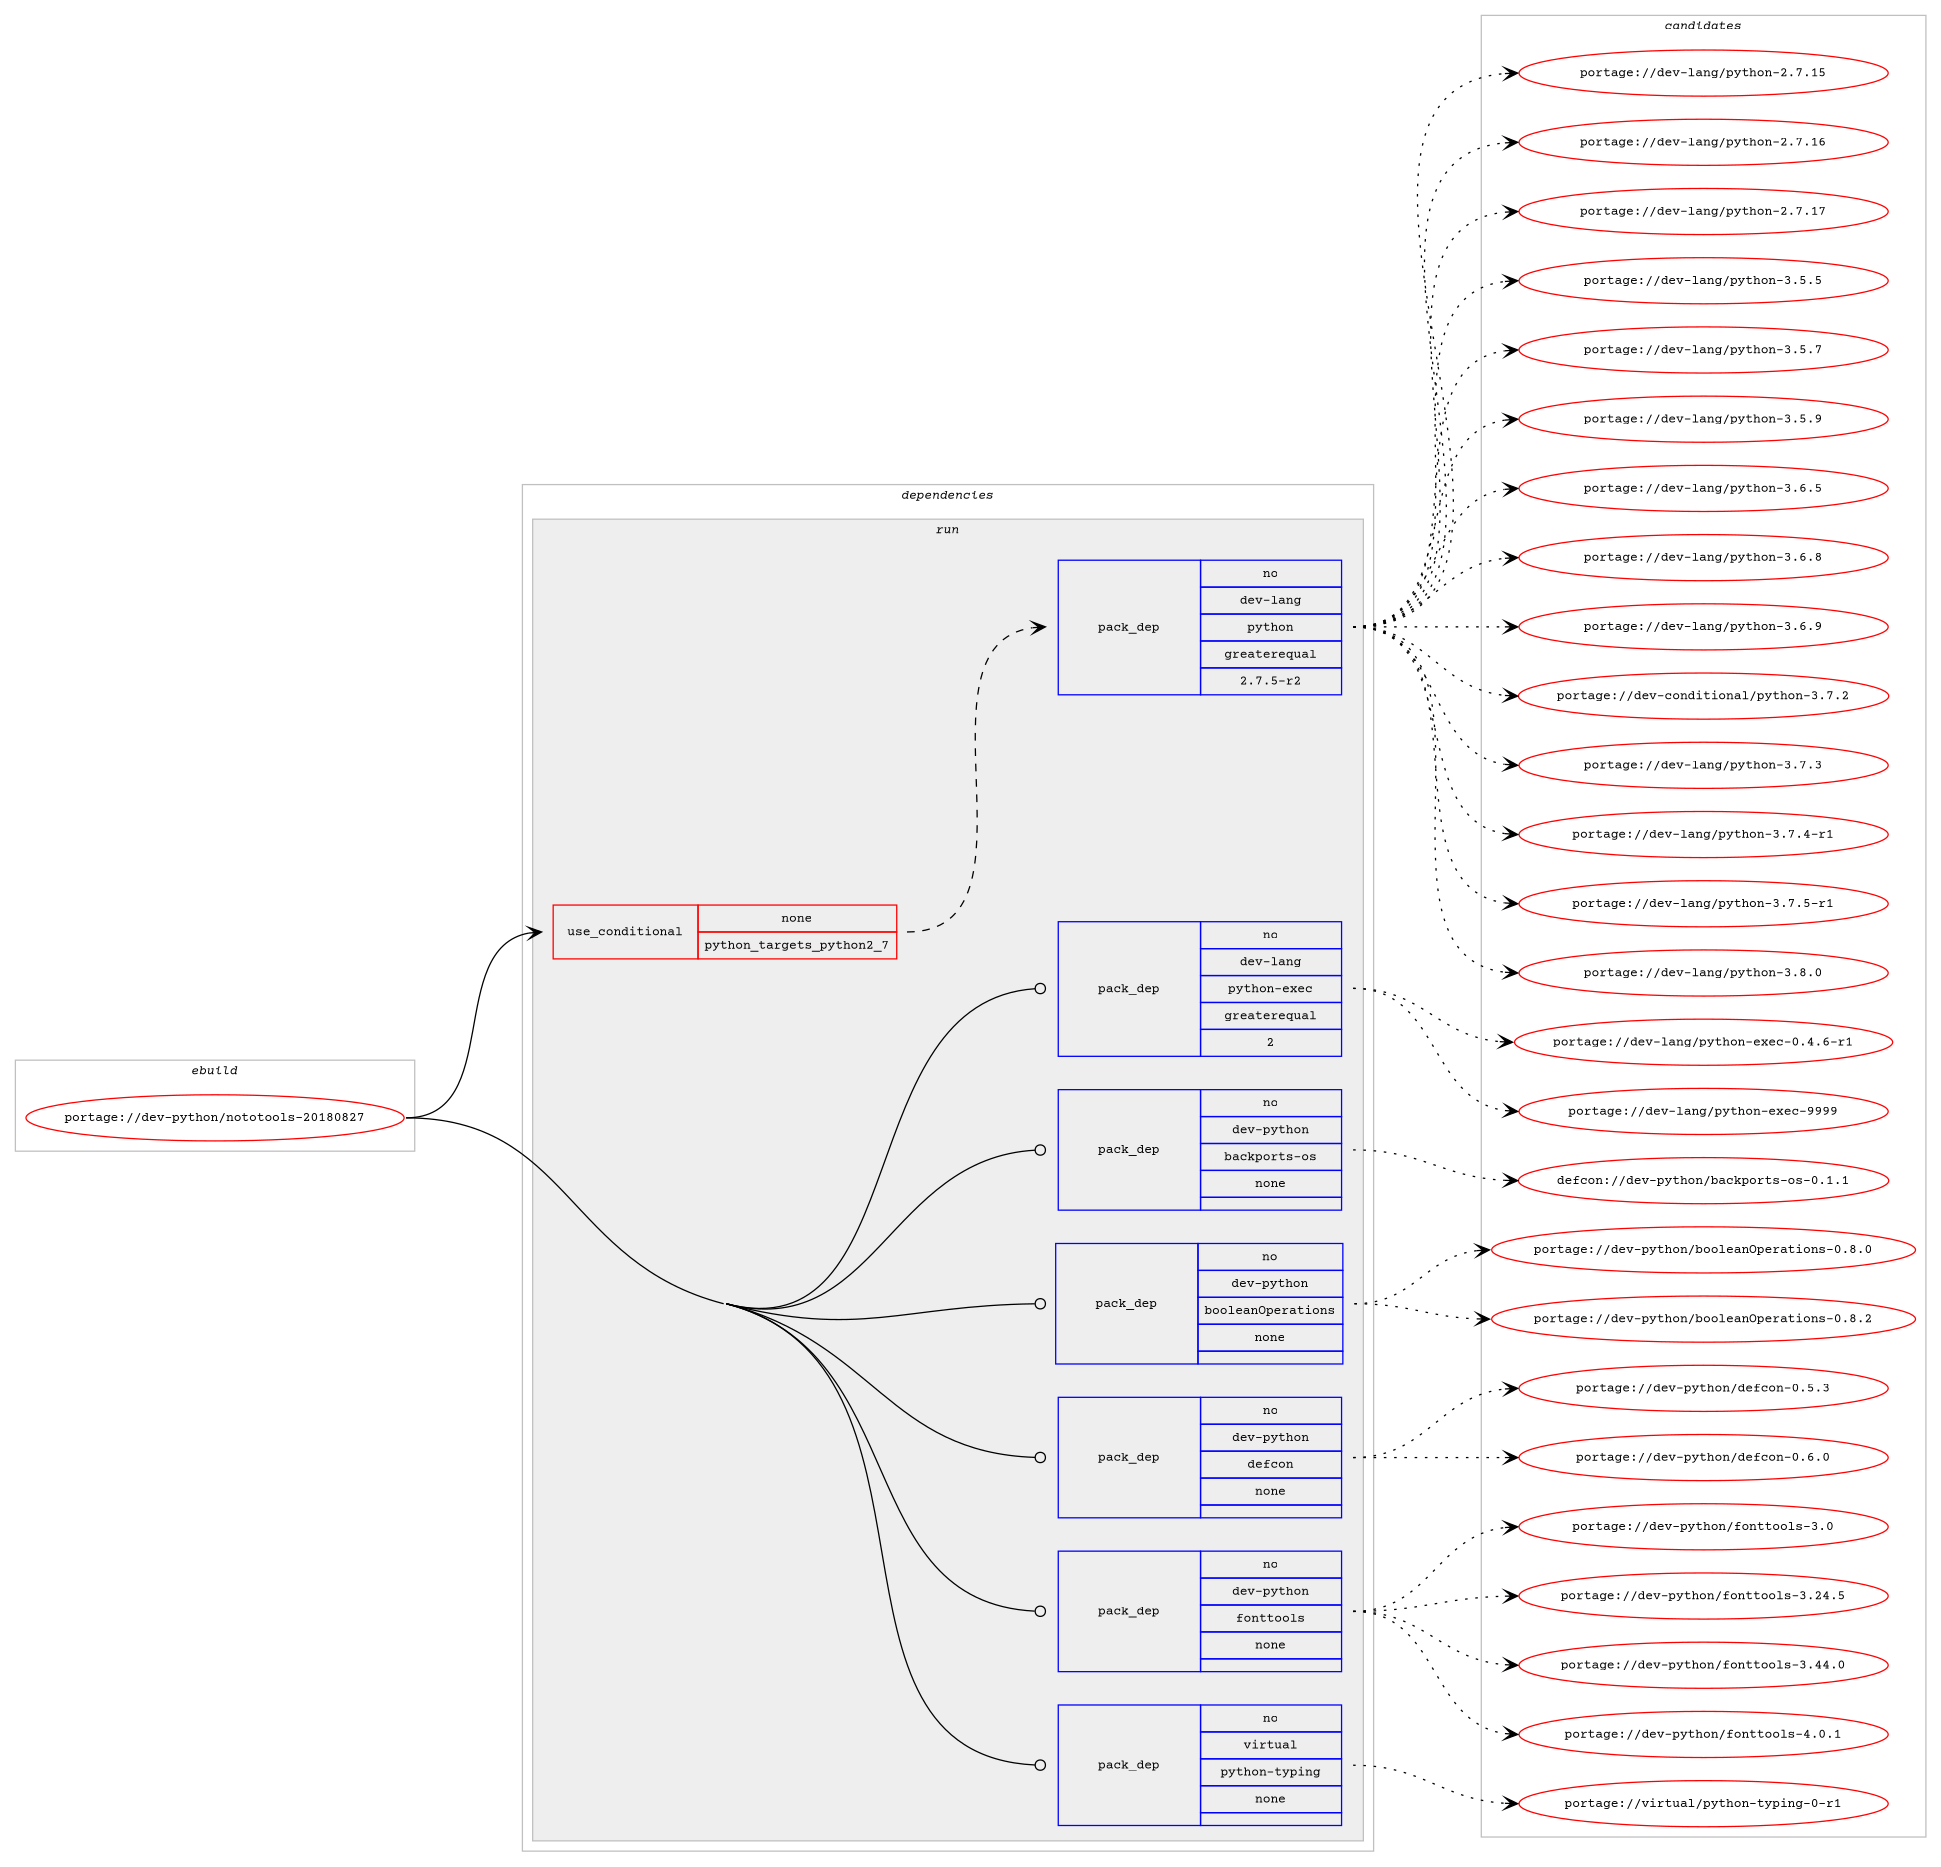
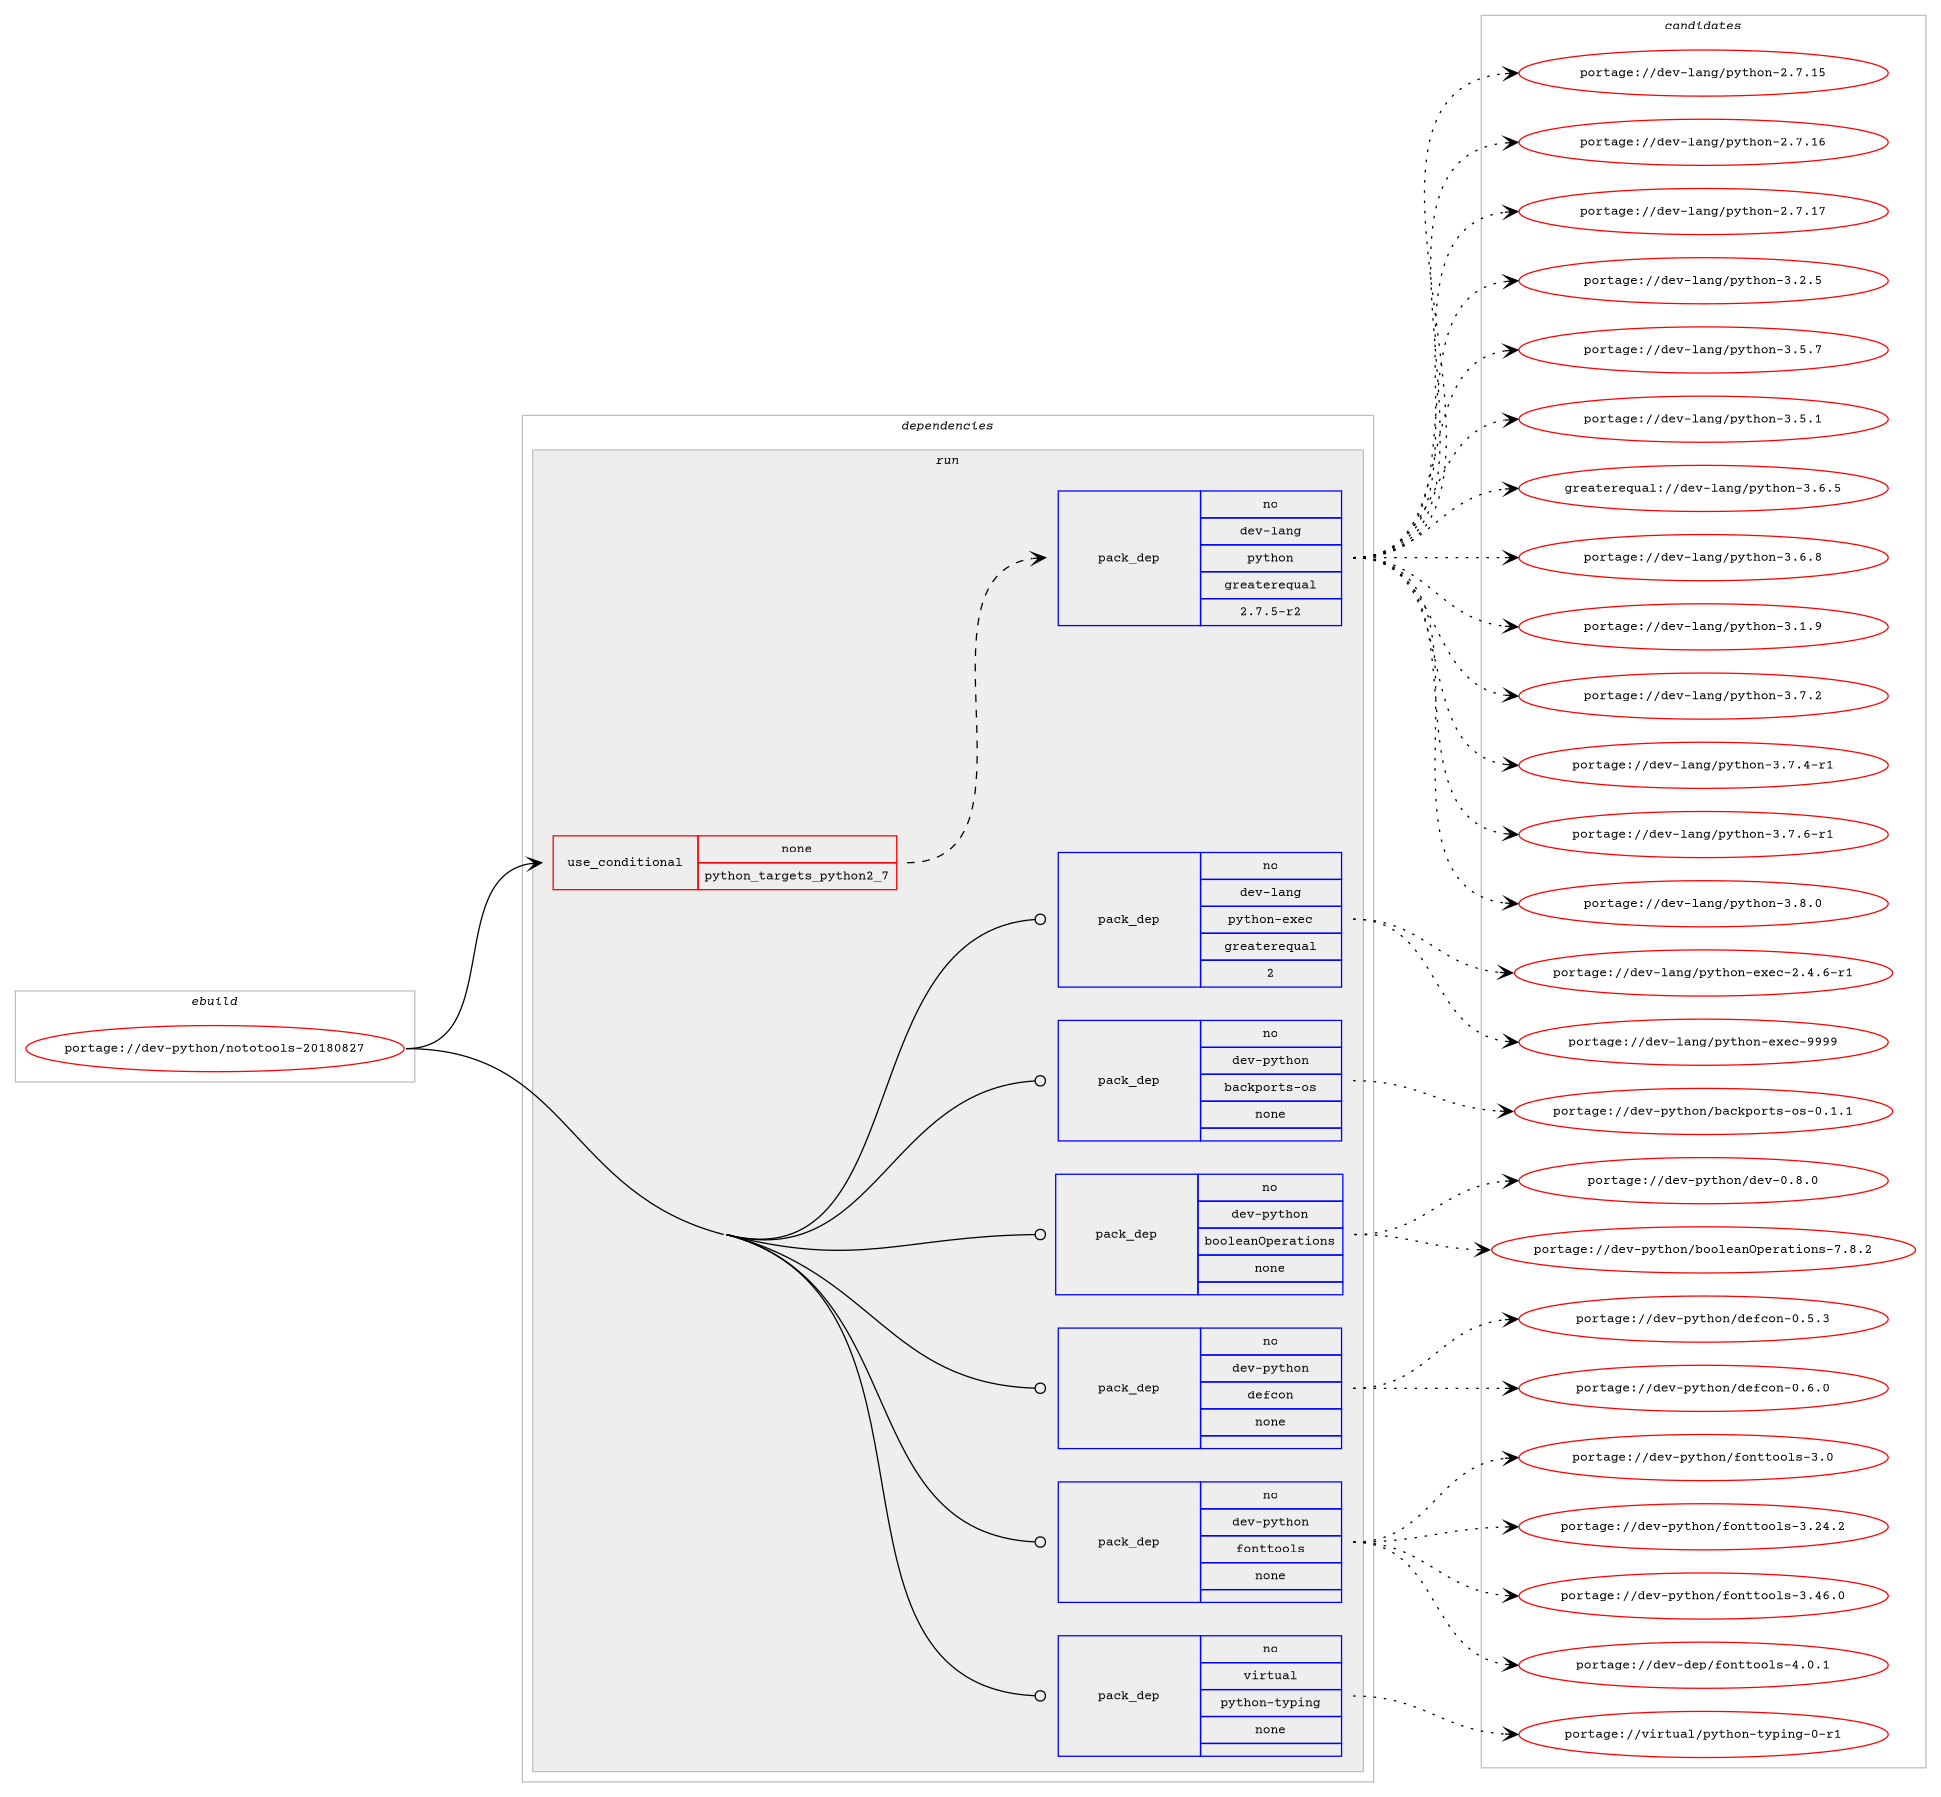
(1704, 281) -> (1704, 281)
(1704, 419) -> (1704, 419)
(1704, 488) -> (1704, 488)
(1704, 627) -> (1704, 627)
(1704, 696) -> (1704, 696)
(1704, 765) -> none
(1704, 904) -> (1704, 835)
(1704, 1042) -> (1704, 973)
(1704, 1181) -> (1704, 1111)
(1704, 1250) -> (1704, 1181)
(1704, 1319) -> (1704, 1250)
(1704, 1596) -> (1704, 1527)
(1704, 1665) -> (1704, 1596)
(1704, 1734) -> (1704, 1665)
